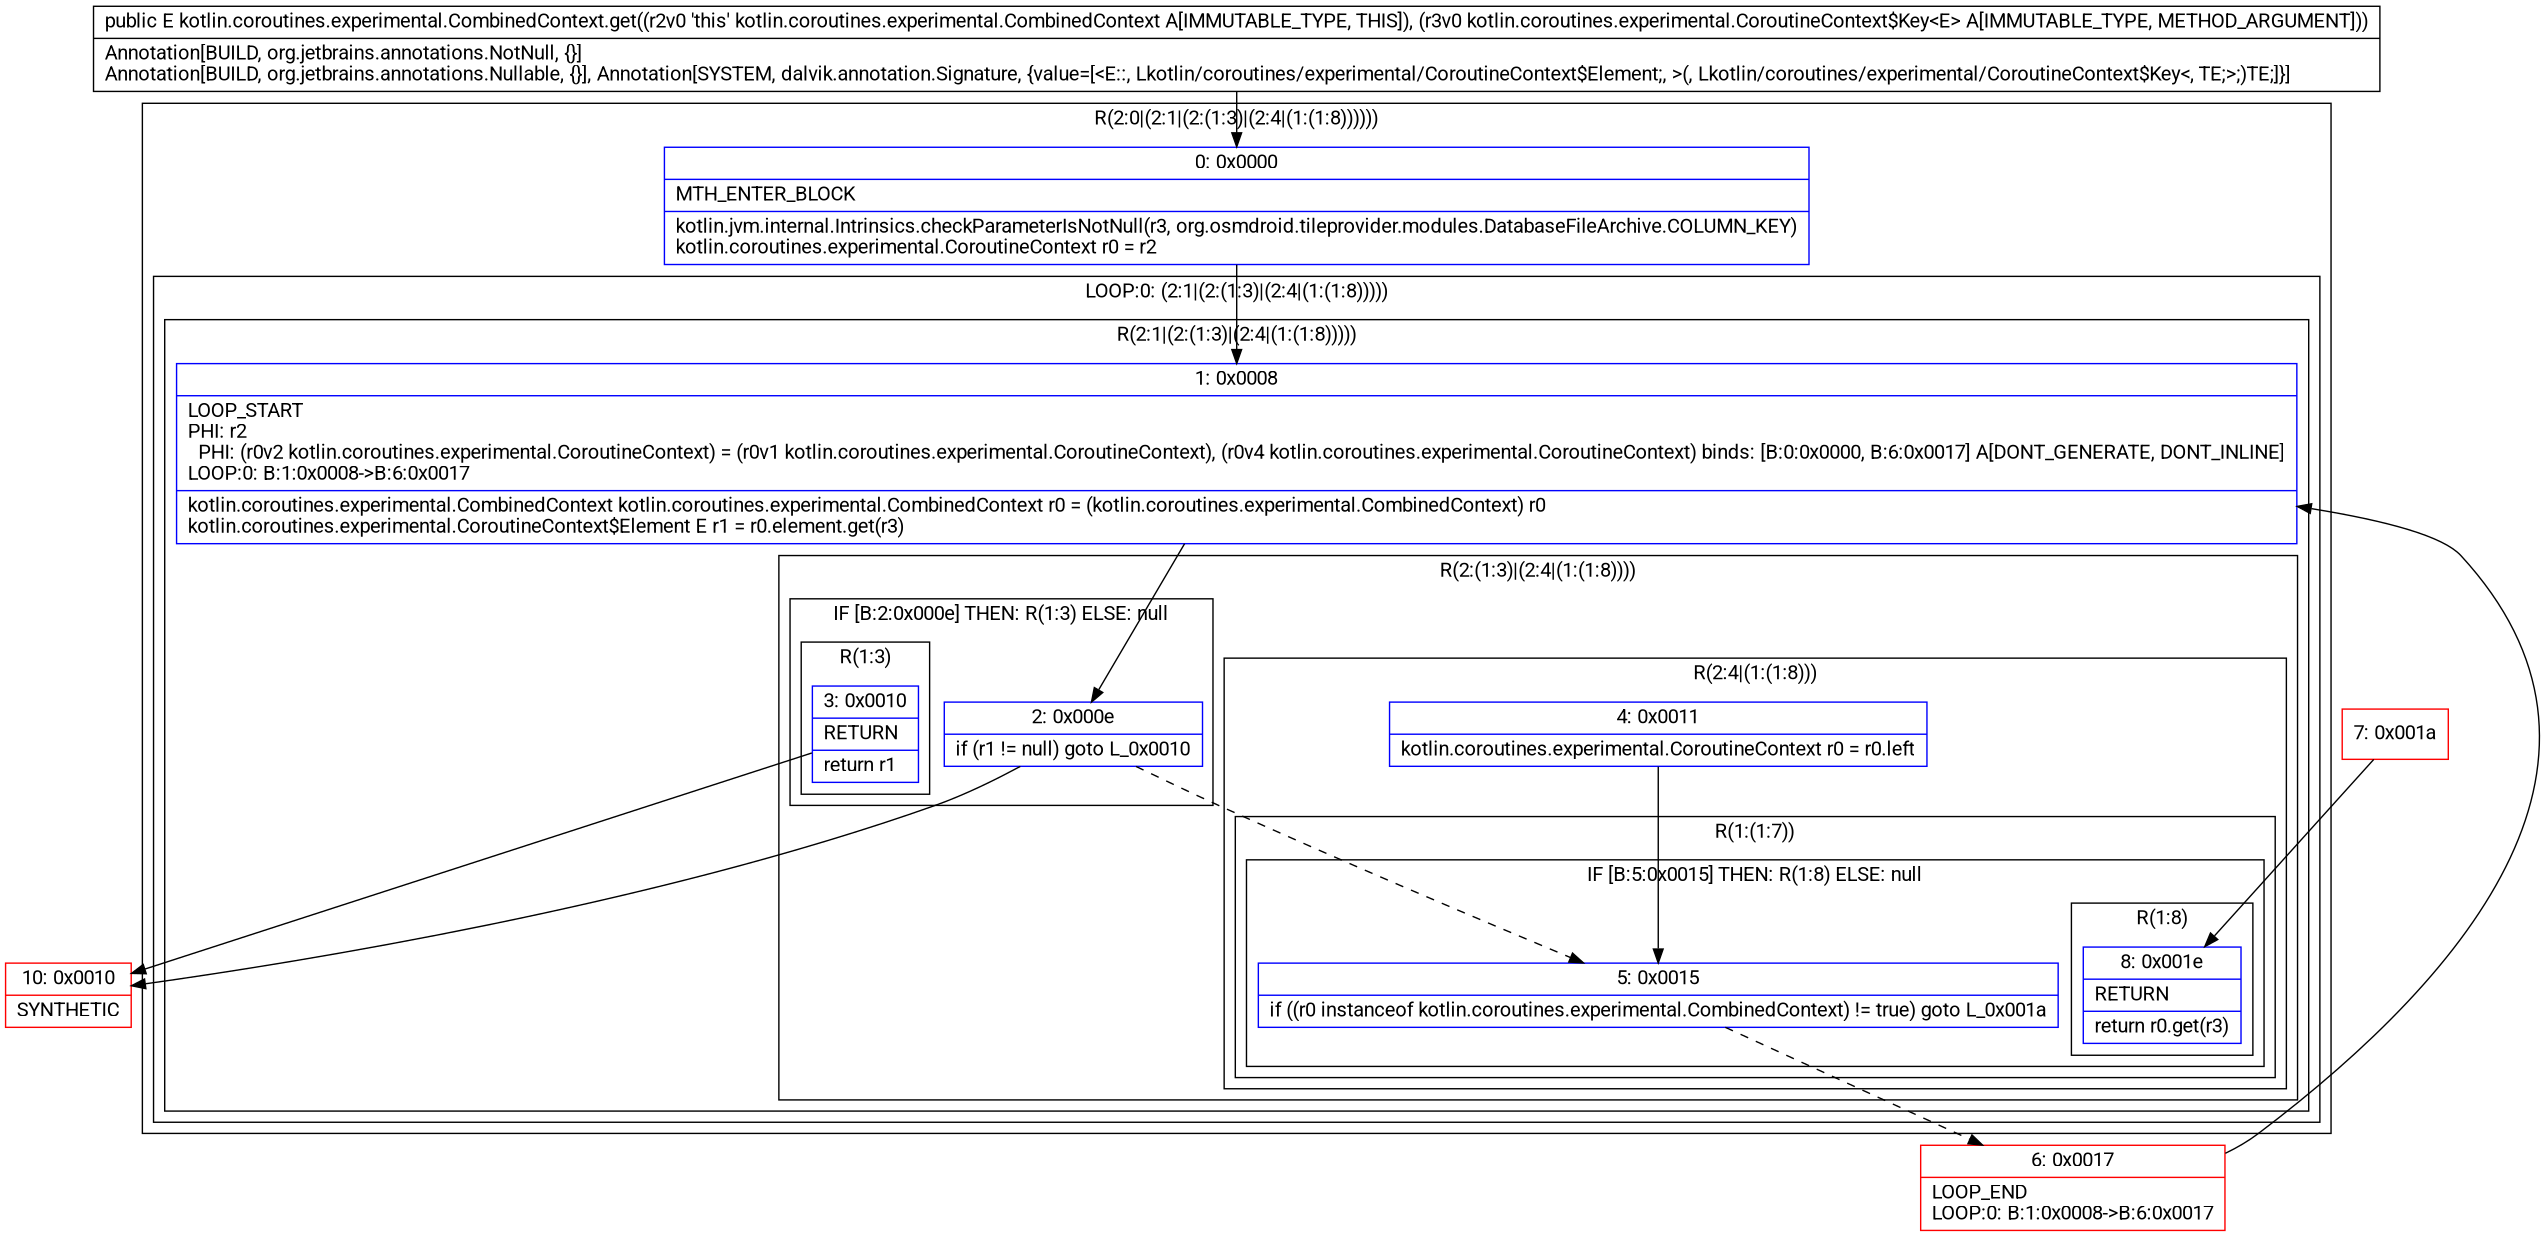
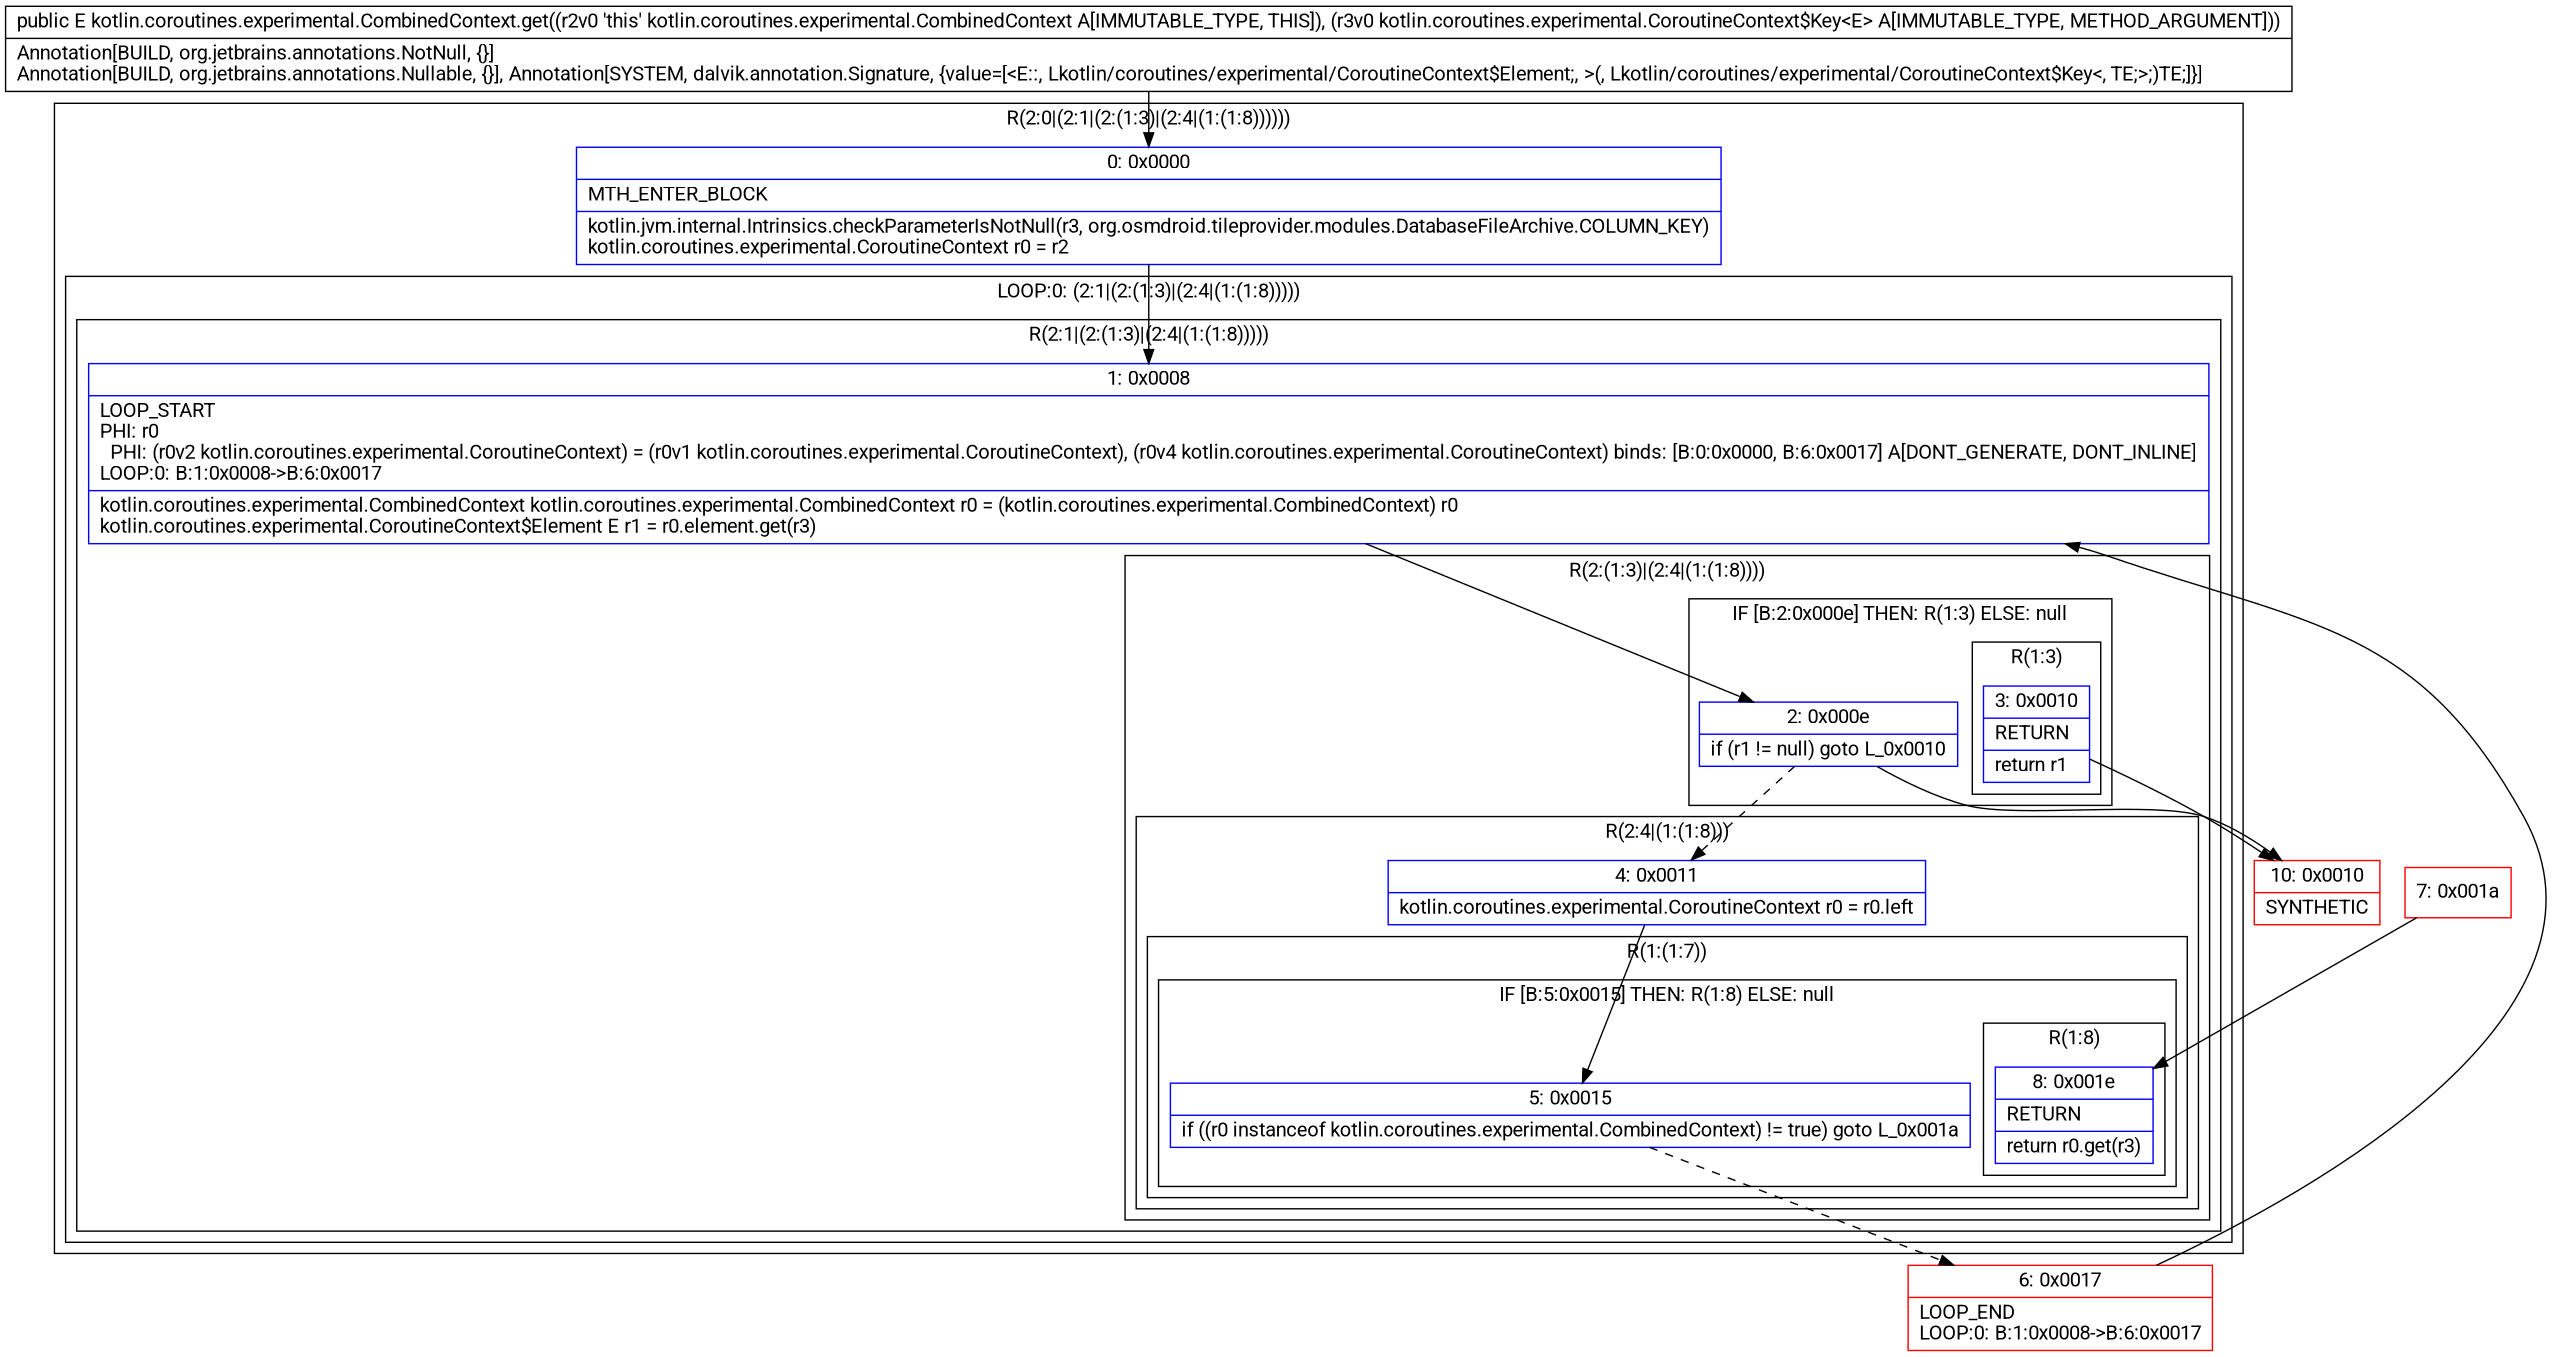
(220, 432) -> (132, 432)
(1363, 869) -> (1762, 796)
